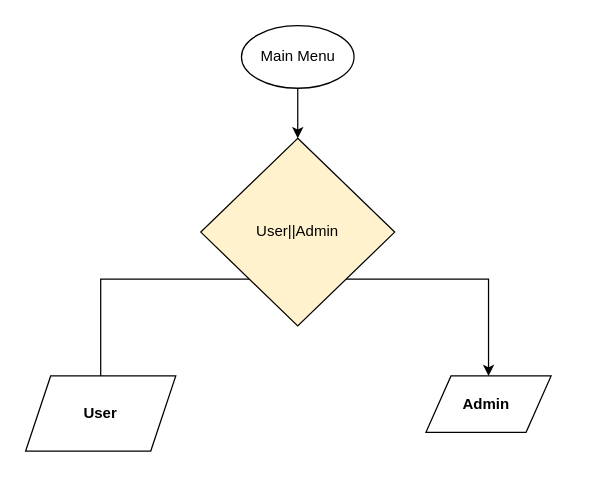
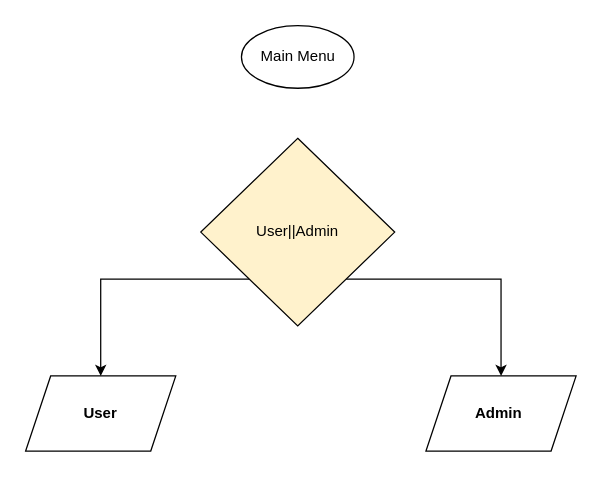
(298, 109) -> none
(101, 369) -> (101, 366)
(488, 404) -> (501, 413)
